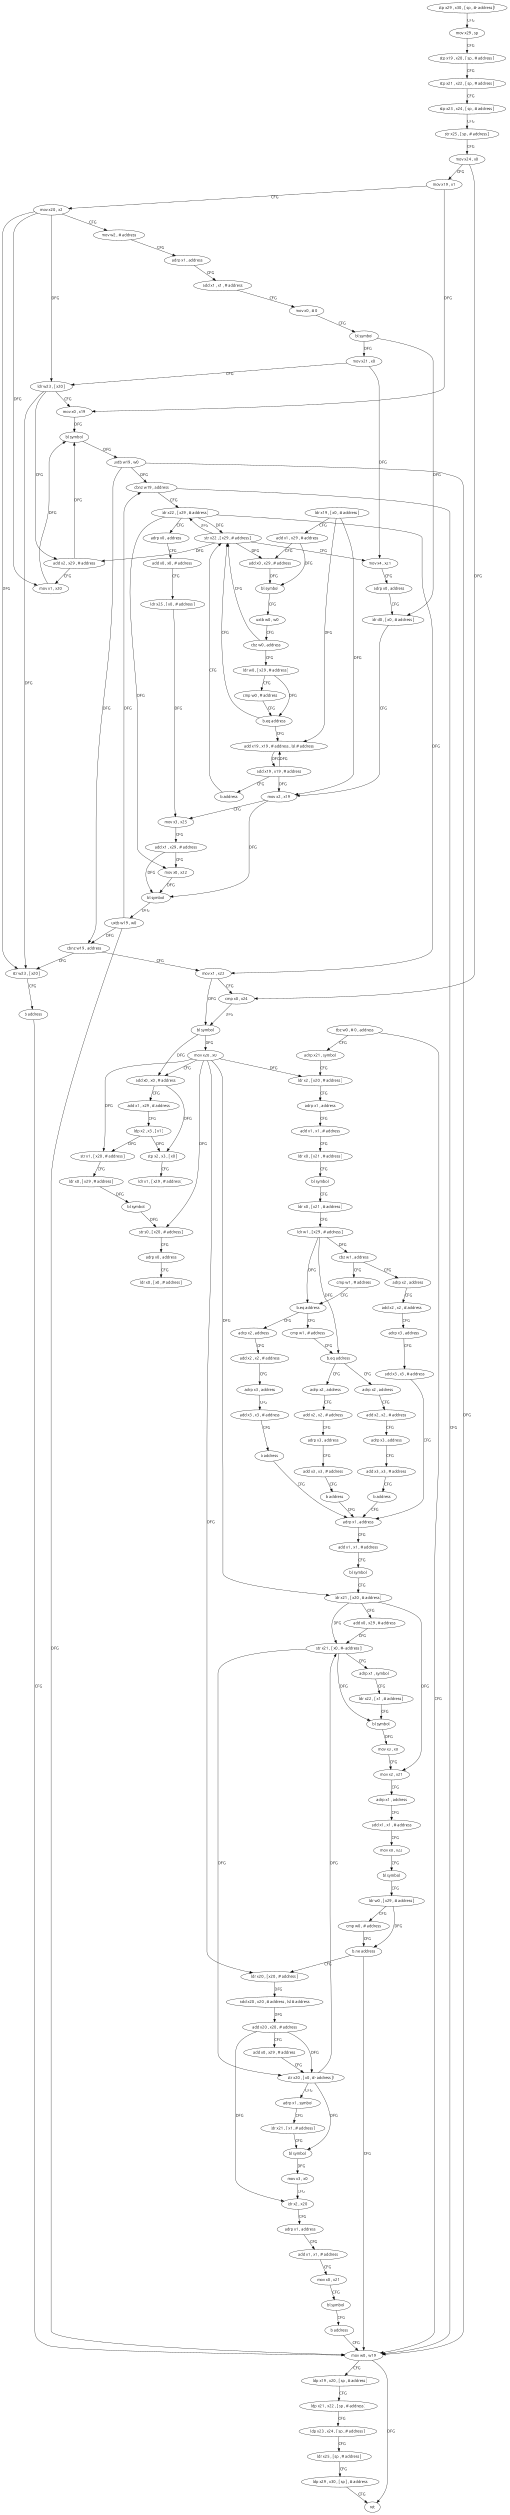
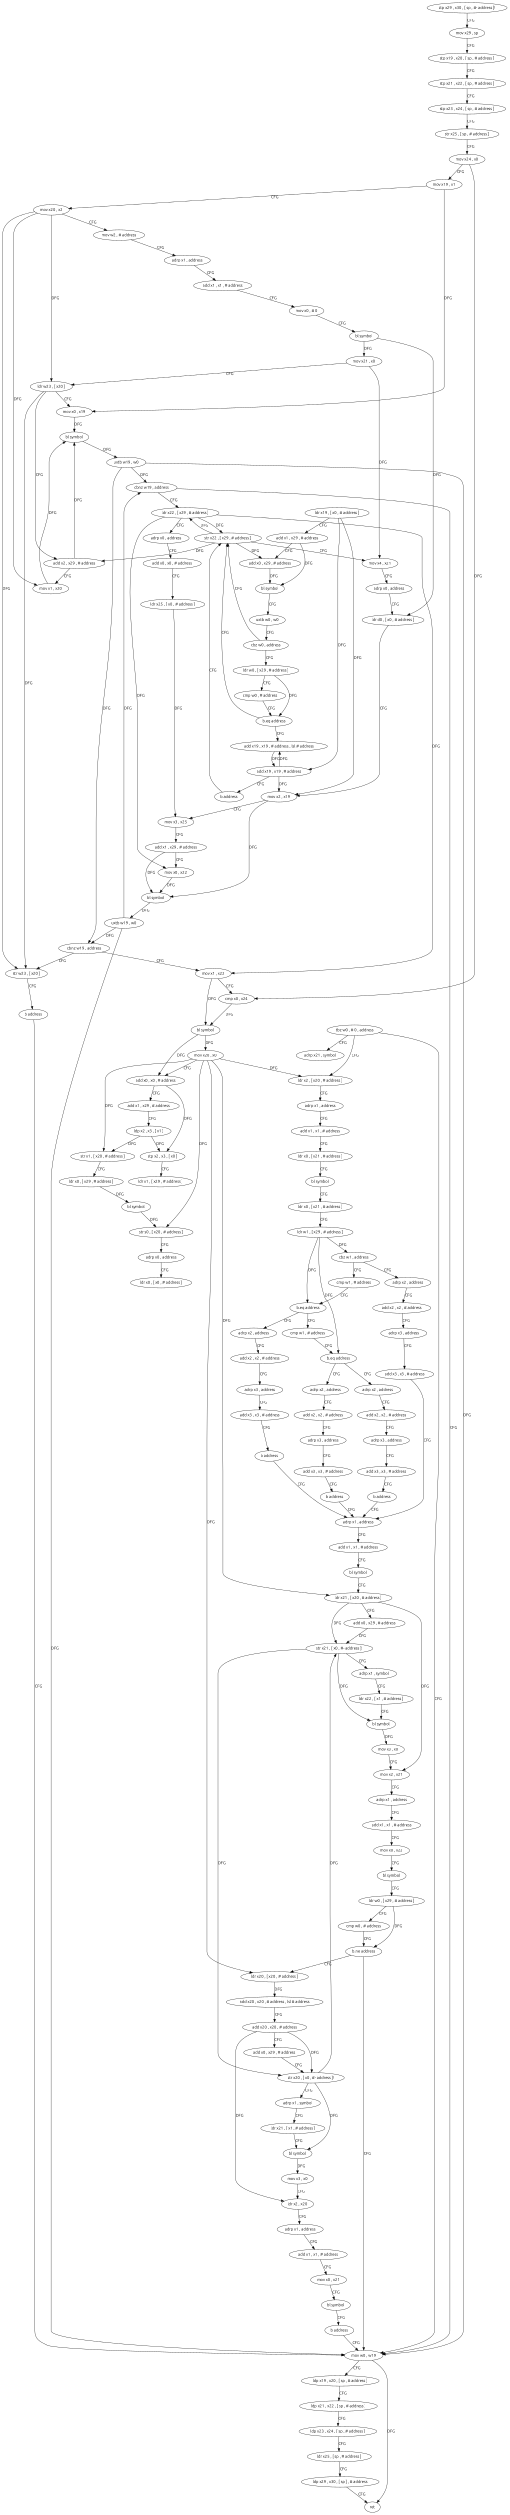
(325, 634) -> (338, 651)
(320, 1067) -> (349, 1058)
(279, 2015) -> (279, 2015)
